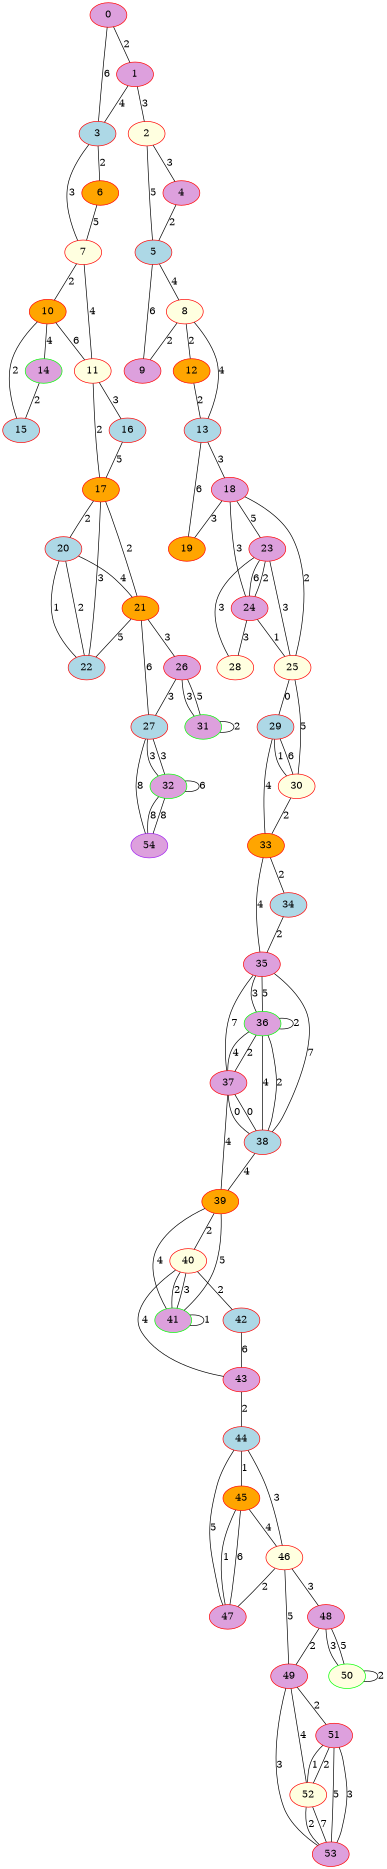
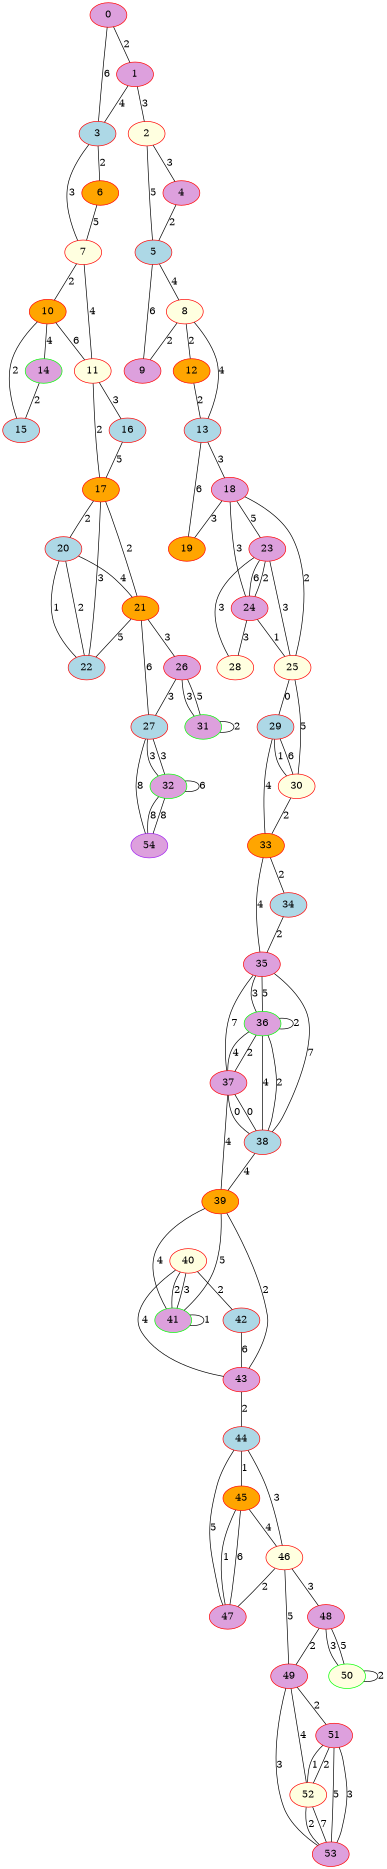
(204, 1231) -> (261, 1289)
